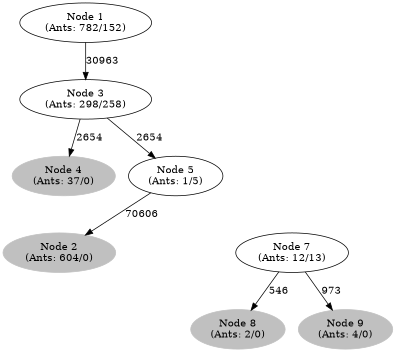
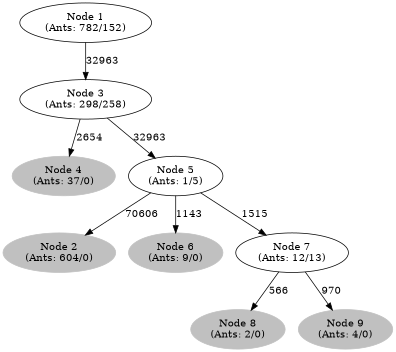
(103, 61) -> (103, 61)
(150, 138) -> (150, 138)
none -> (230, 212)
none -> (176, 253)
(279, 291) -> (279, 291)
(332, 291) -> (332, 291)
